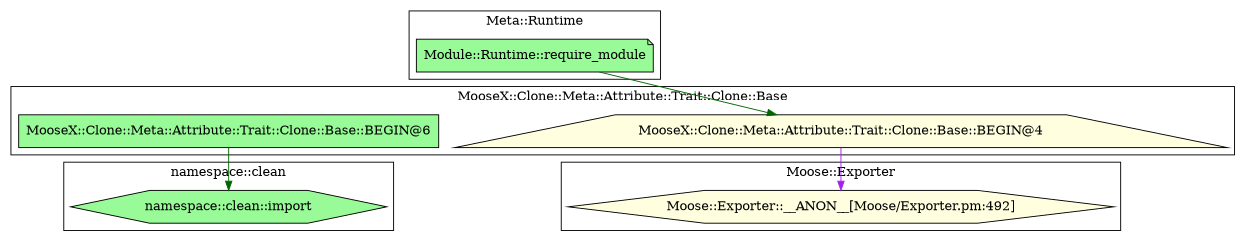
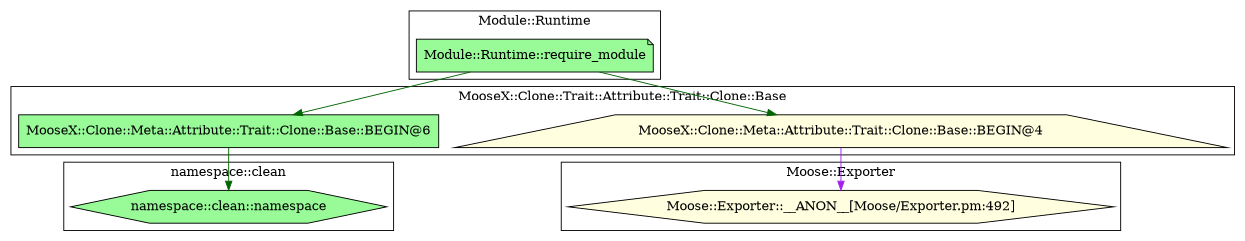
(535, 21) -> (535, 21)
none -> (386, 92)
(623, 97) -> (623, 97)
(229, 207) -> (229, 207)
